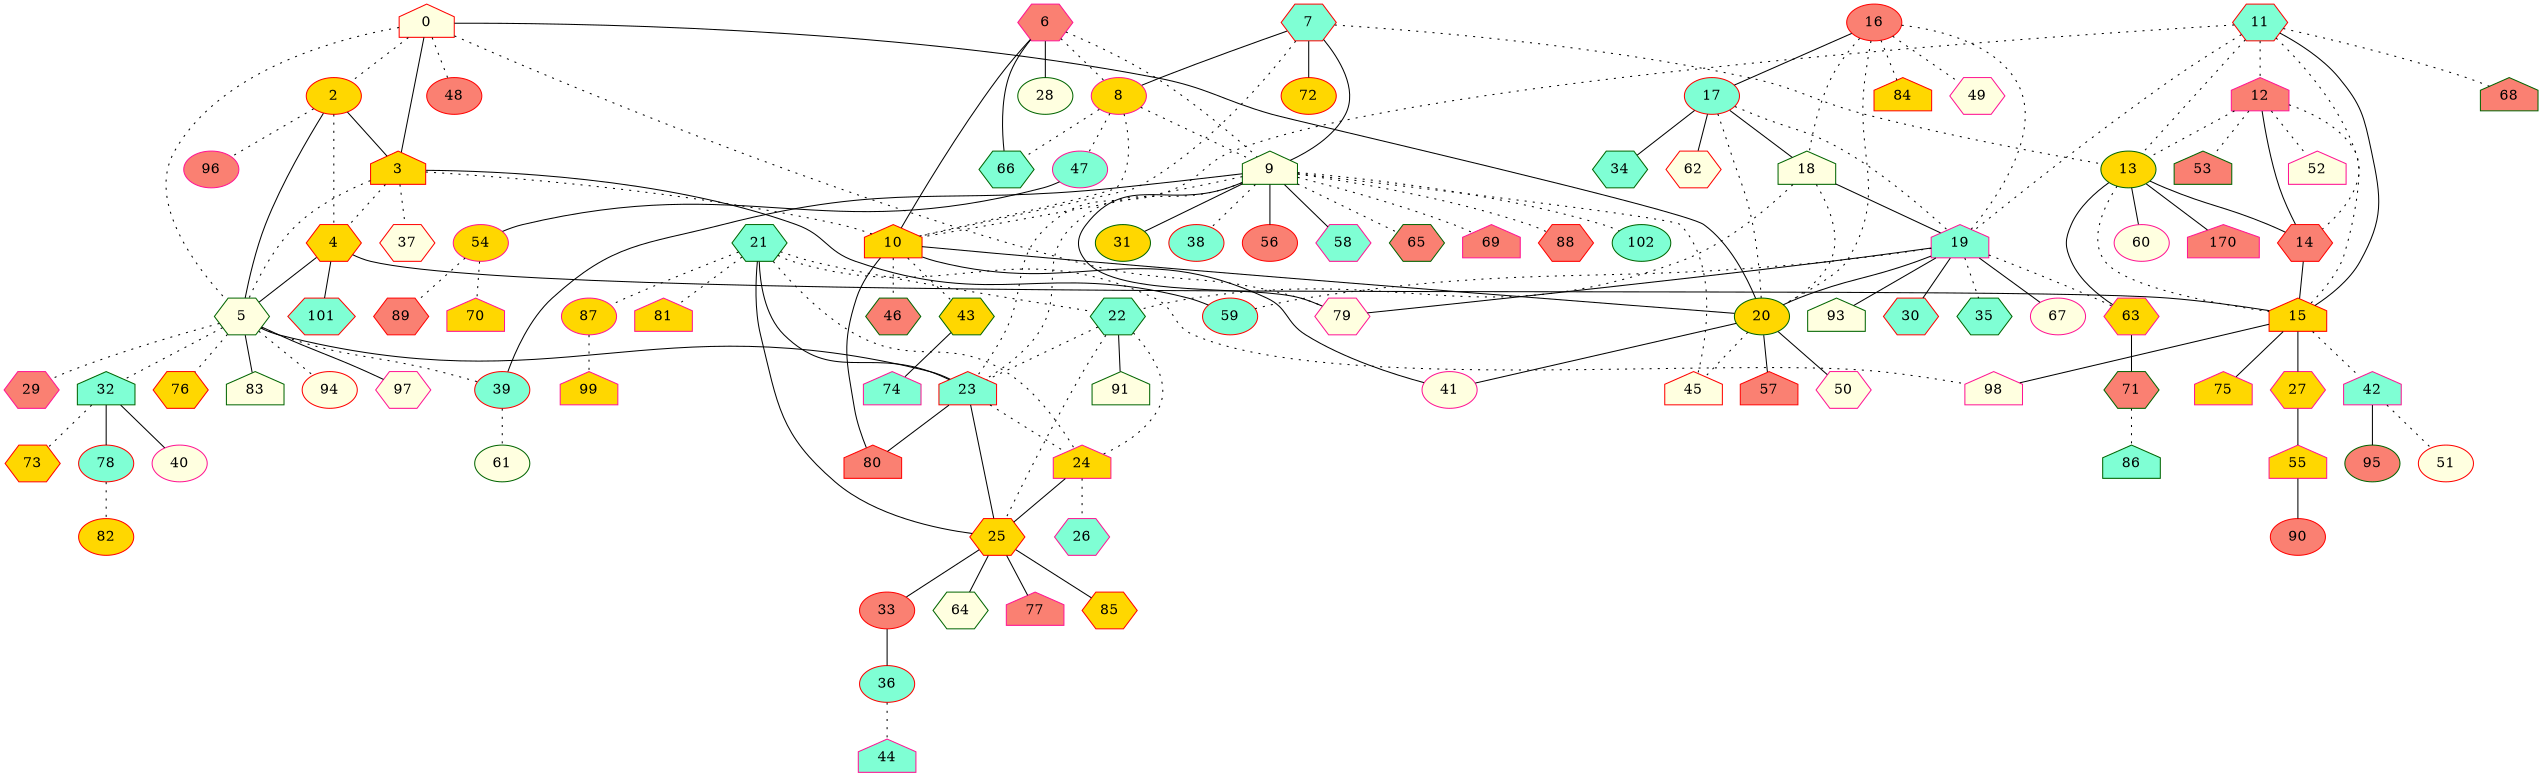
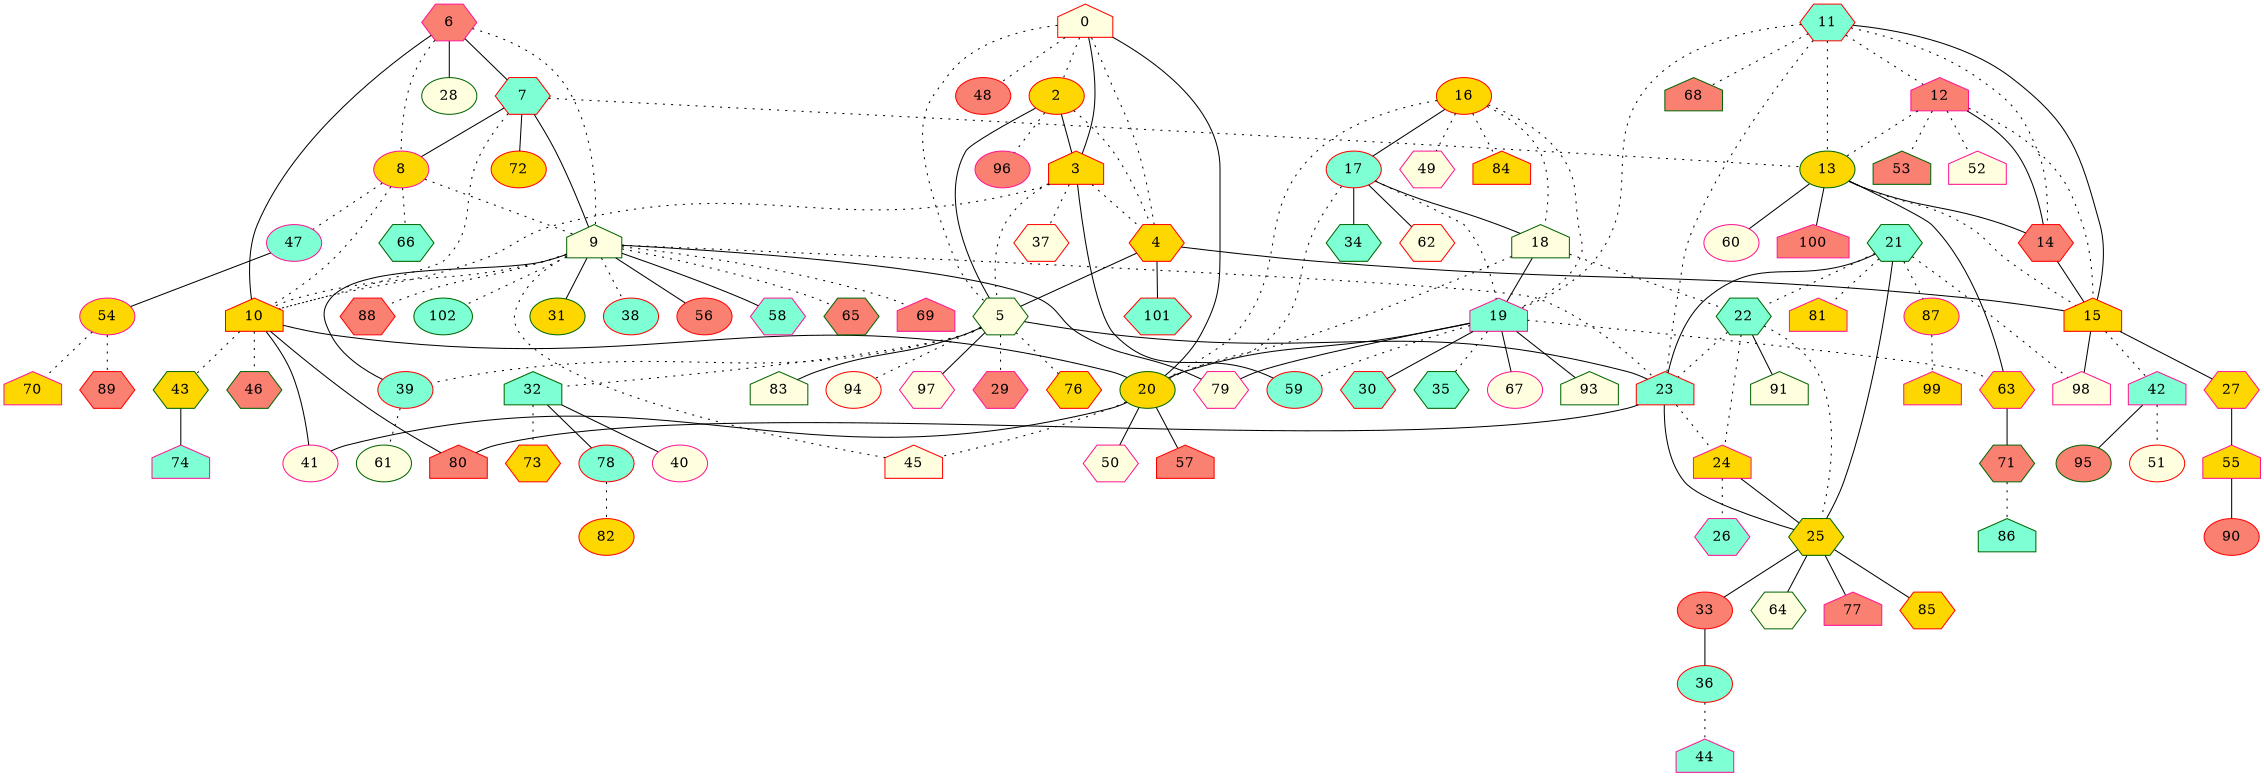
(1874, 22) -> (1464, 96)
(1005, 92) -> (486, 59)
(836, 187) -> (1127, 119)
(2223, 243) -> (1813, 243)
(918, 351) -> none
(2223, 390) -> none
(997, 537) -> (1816, 537)
